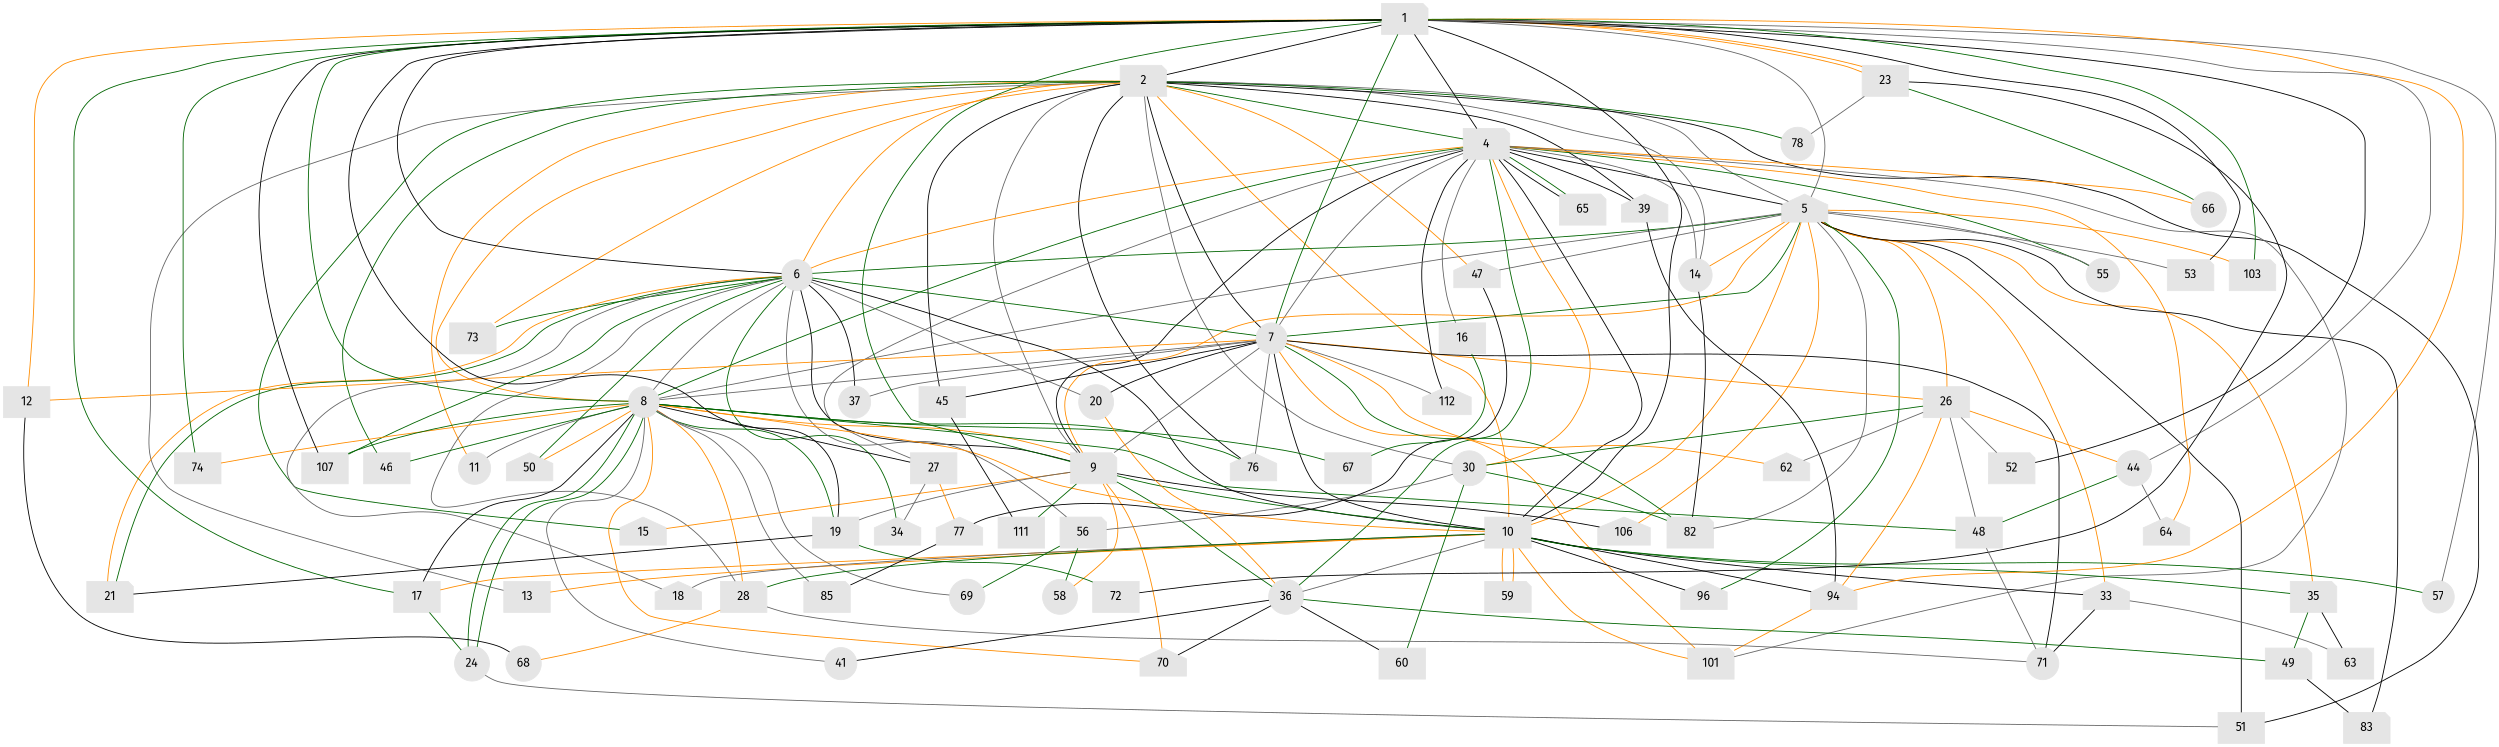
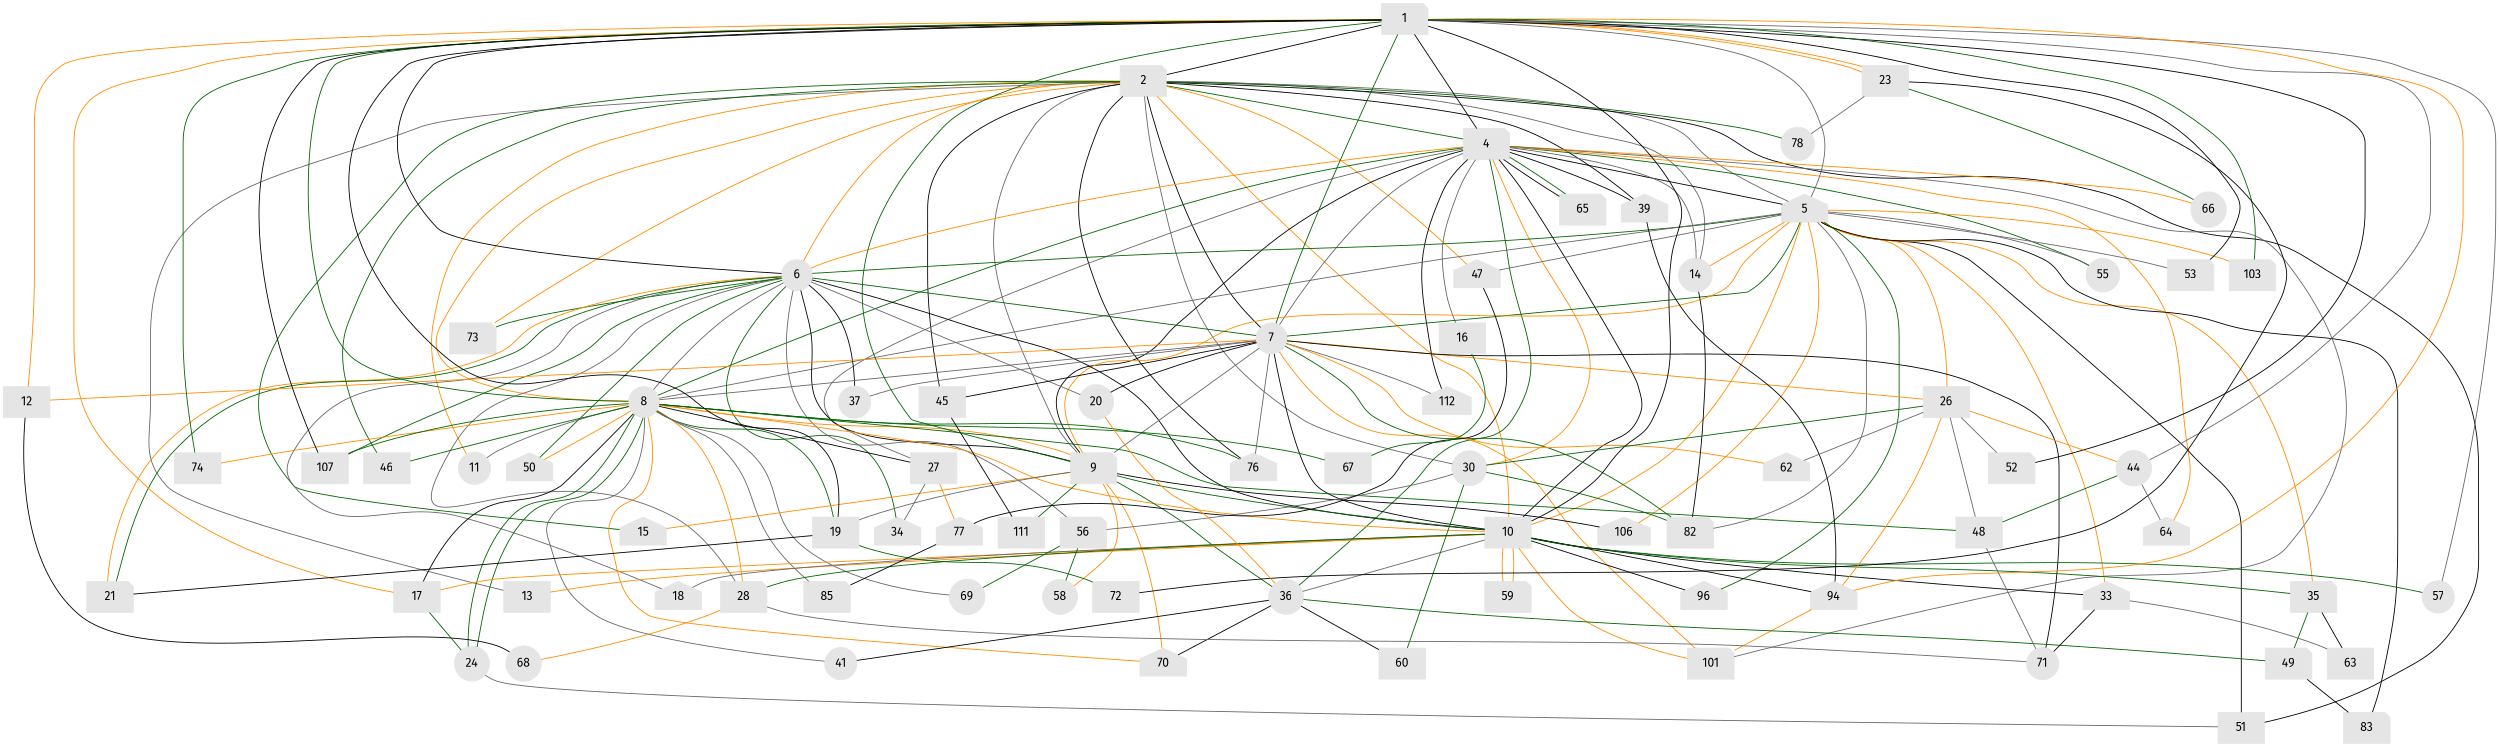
(340, 49) -> (340, 49)
